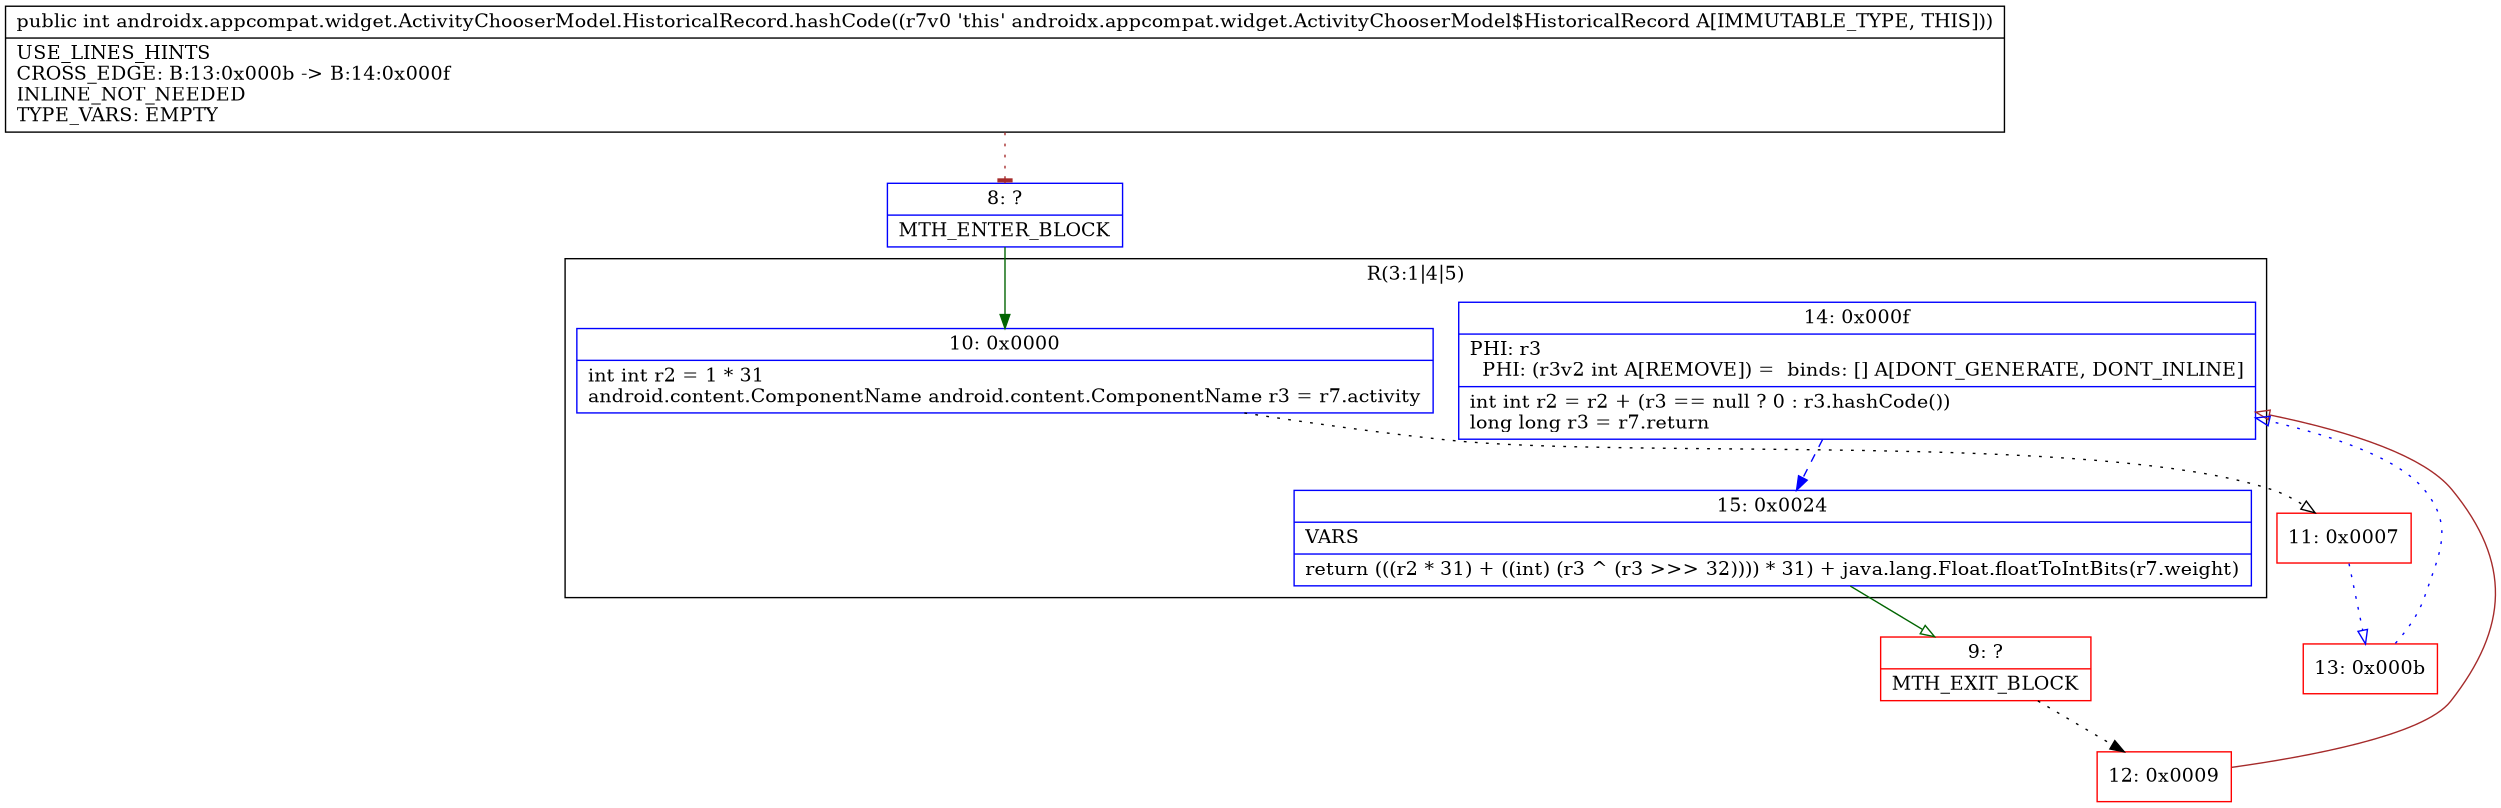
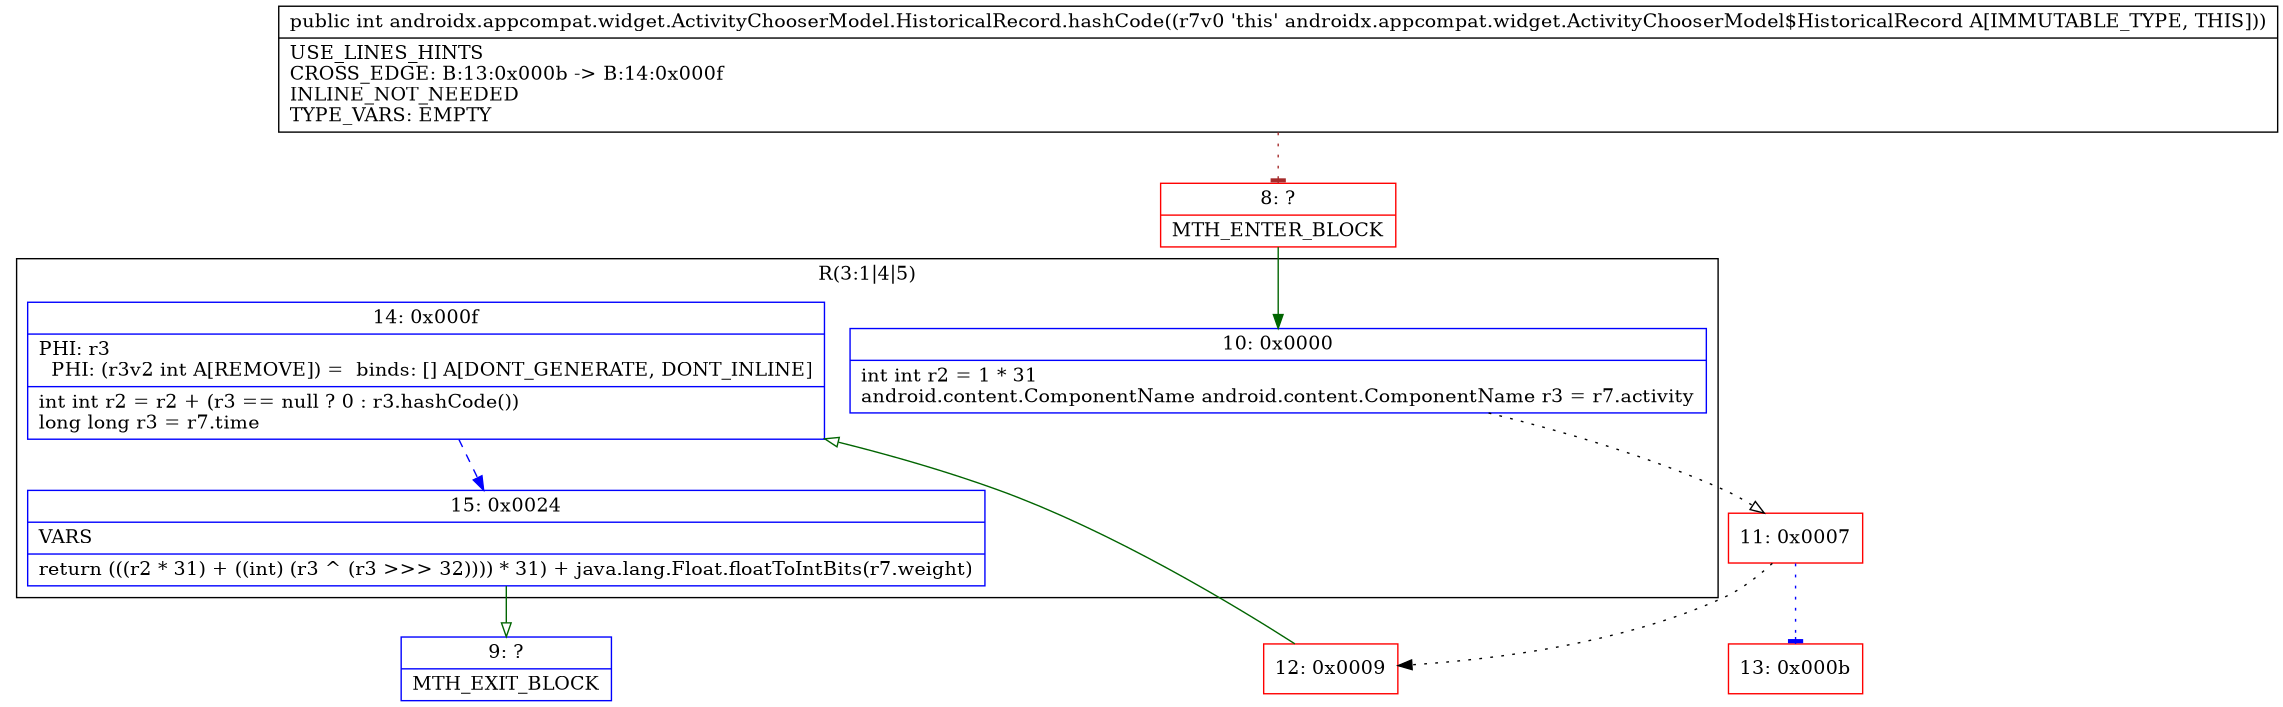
(1005, 215) -> (1278, 215)
(1590, 423) -> (149, 423)
(2423, 489) -> none
(2356, 597) -> (1796, 600)
(2494, 611) -> (1076, 522)
(1986, 669) -> (506, 669)
(2075, 723) -> (1600, 638)
